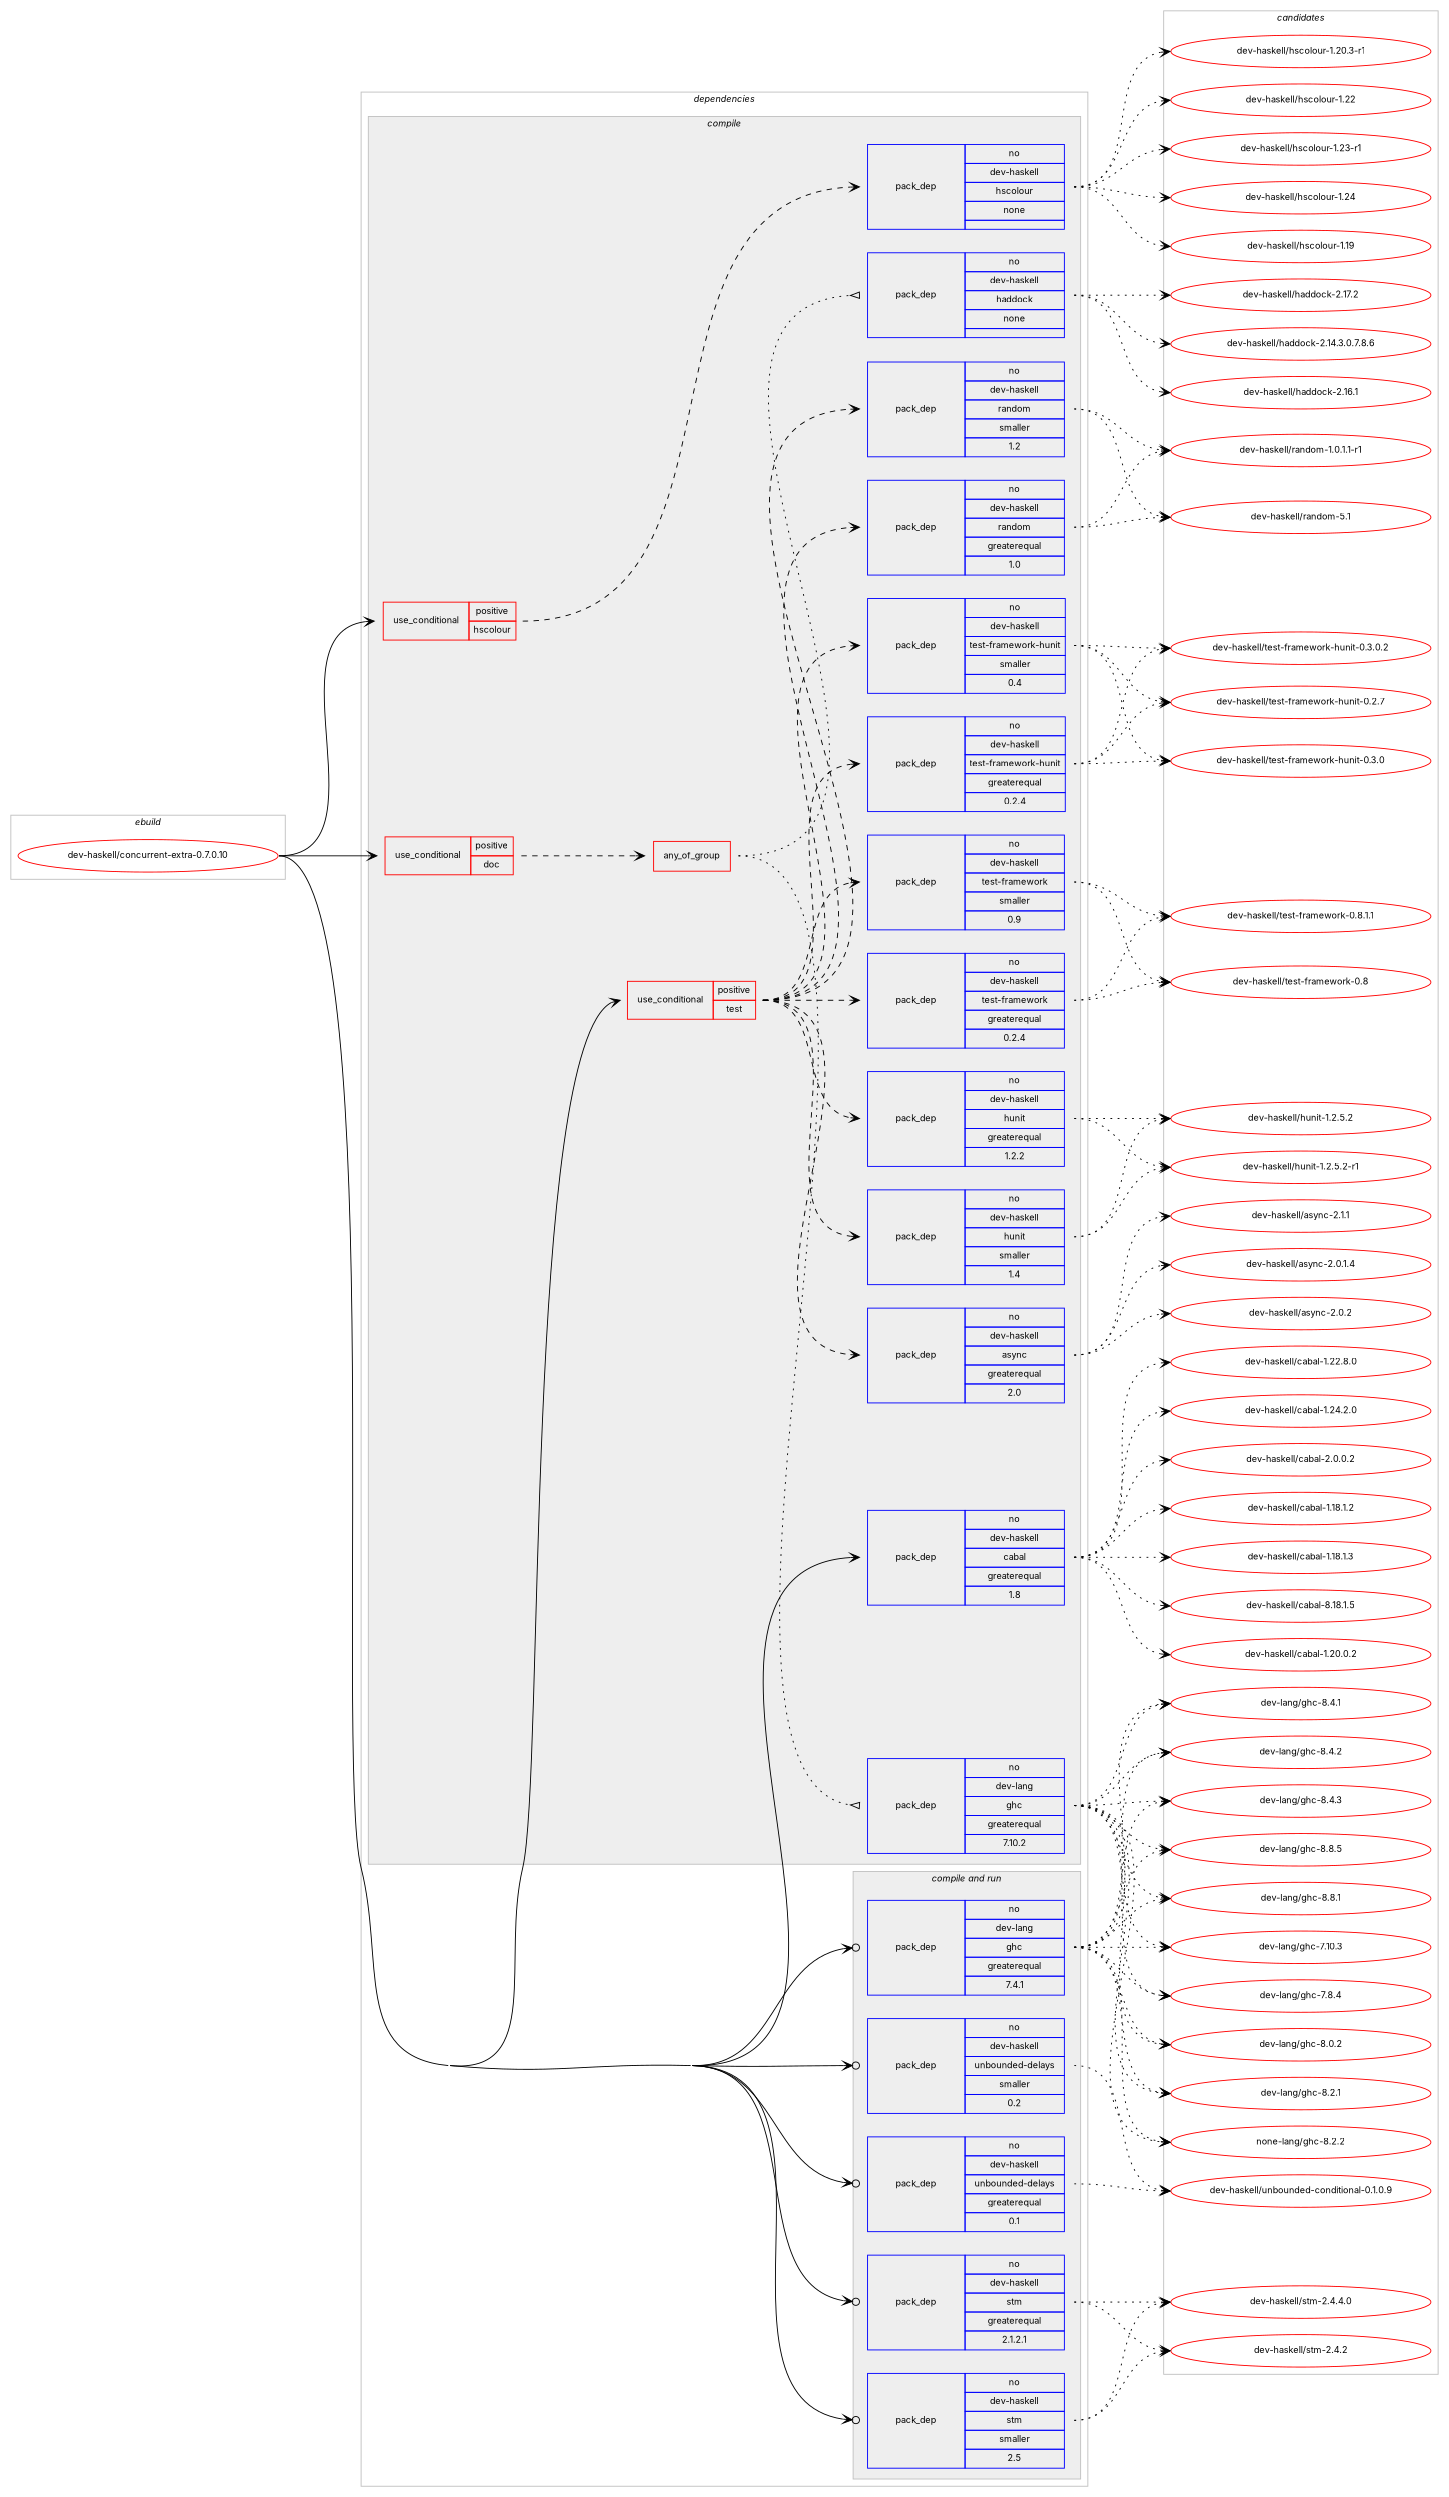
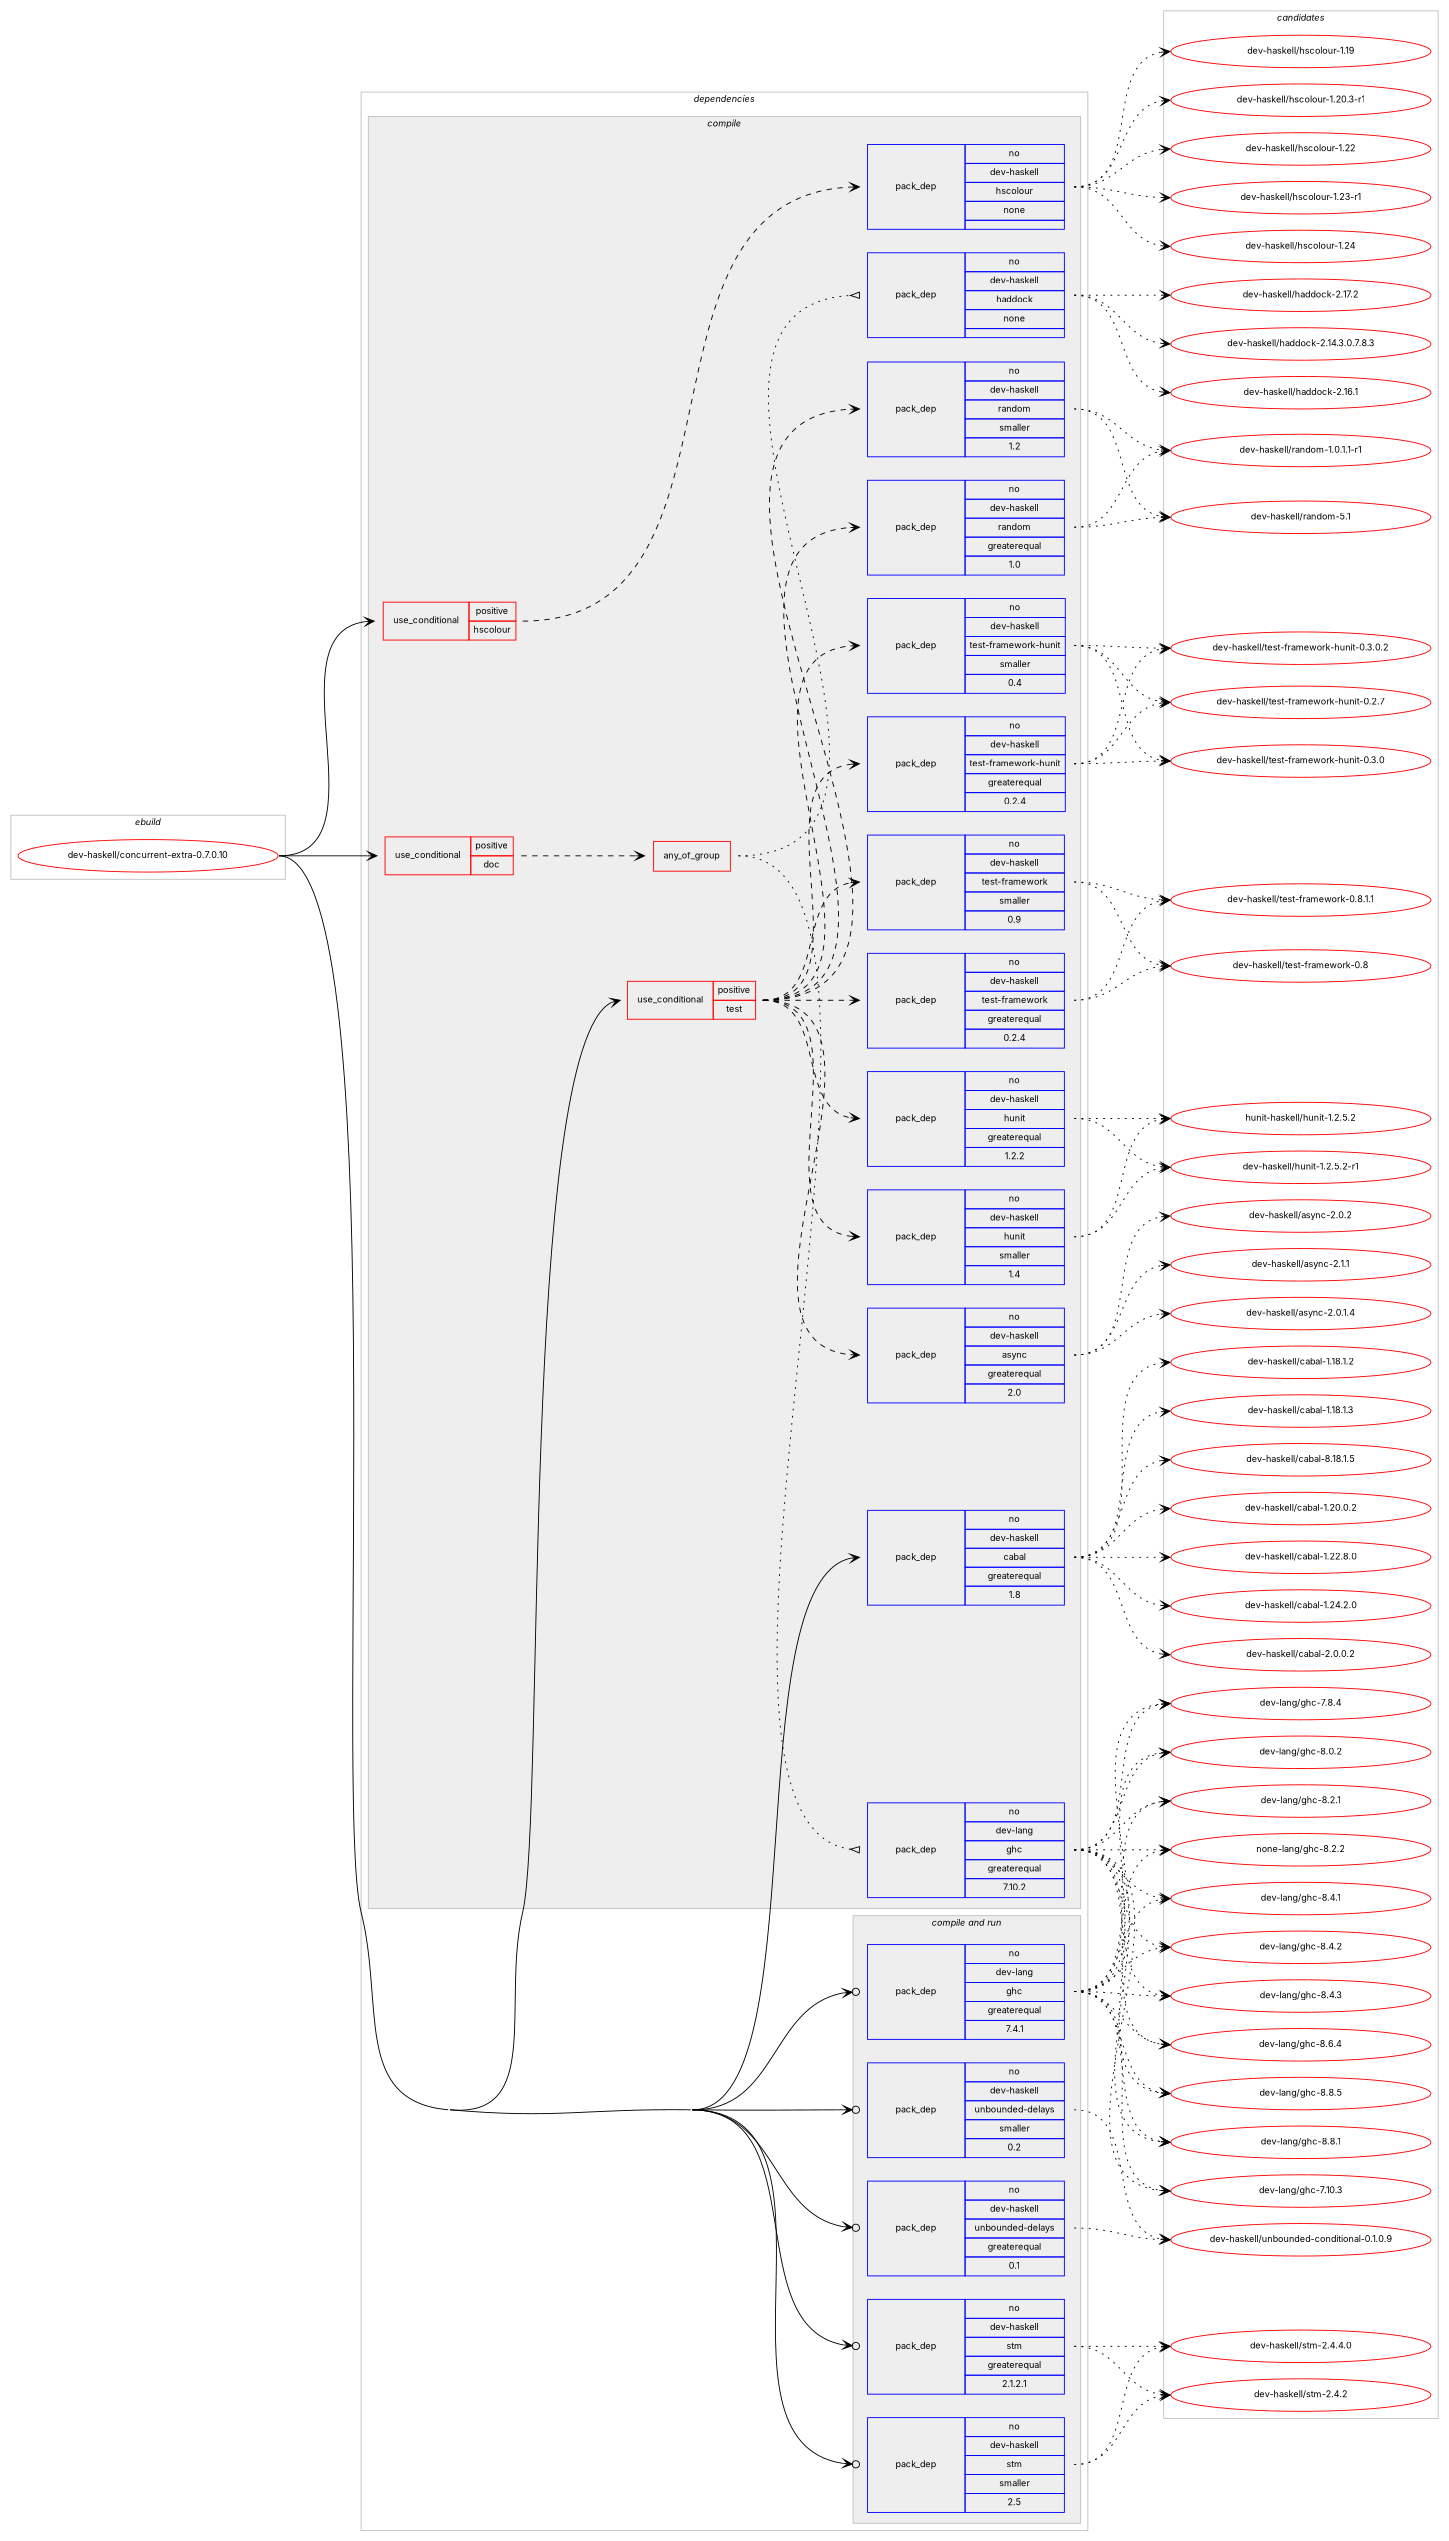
(1301, 344) -> (1301, 344)
(1301, 1119) -> (1301, 1119)
none -> (1301, 2045)
